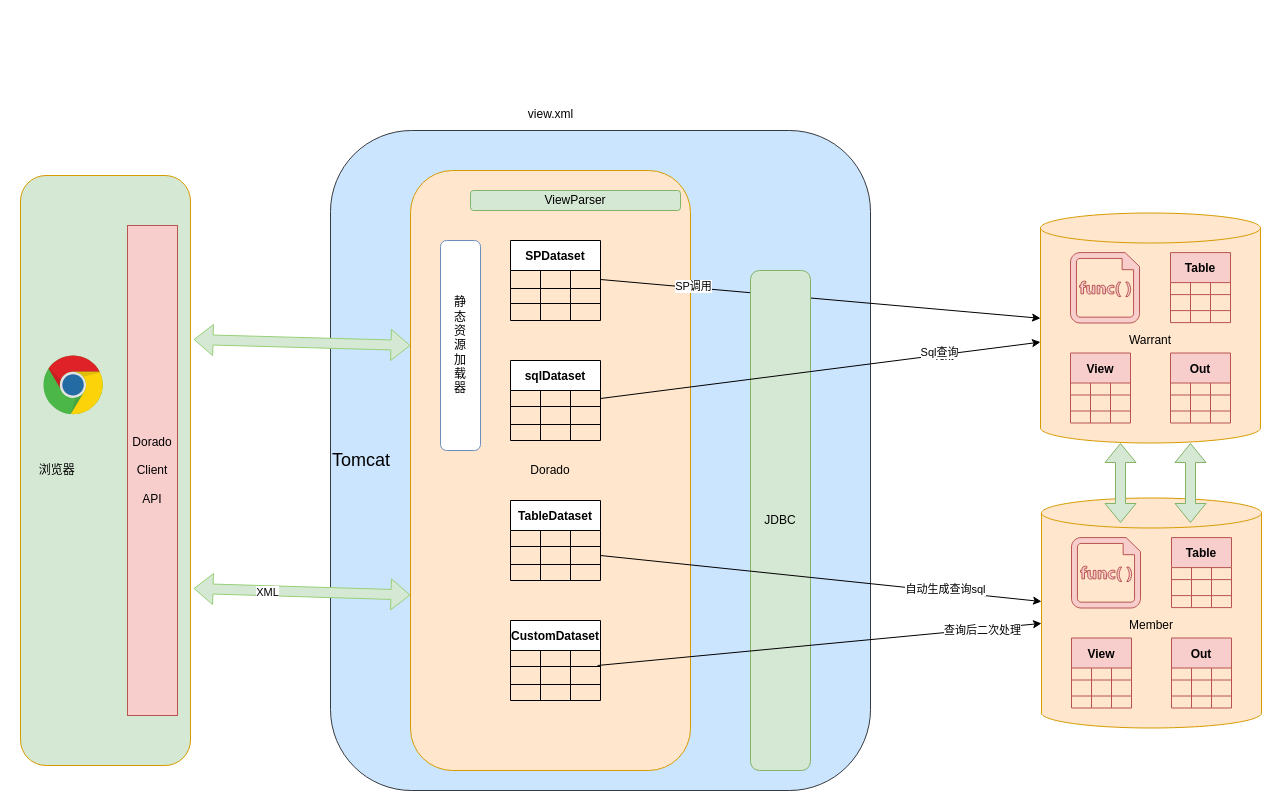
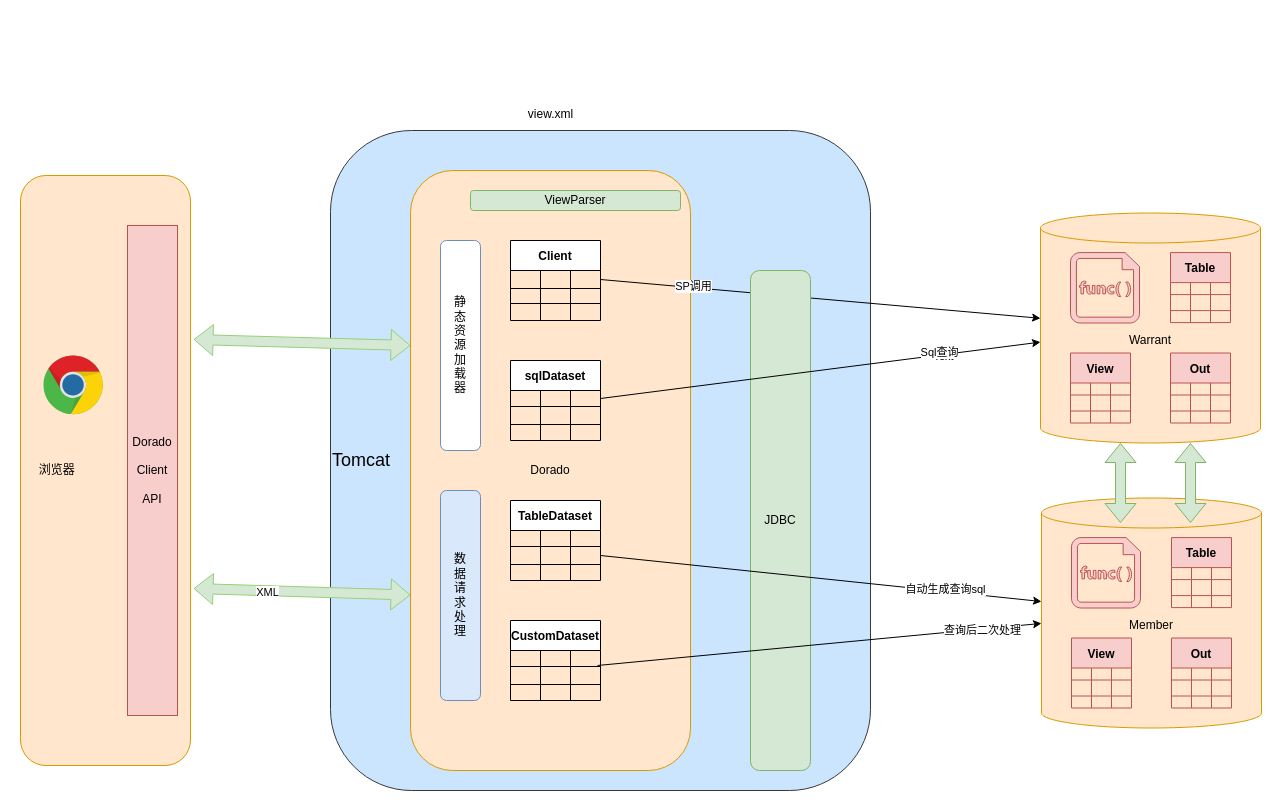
(555, 256) -> (555, 256)
(106, 471) -> (106, 471)
none -> (461, 596)
